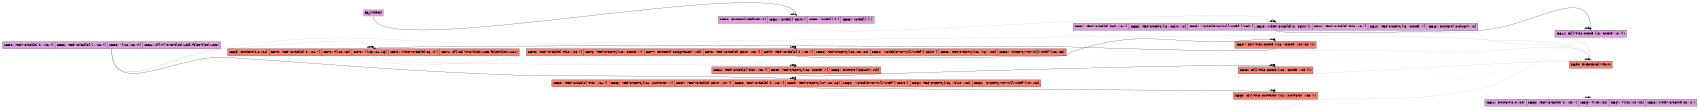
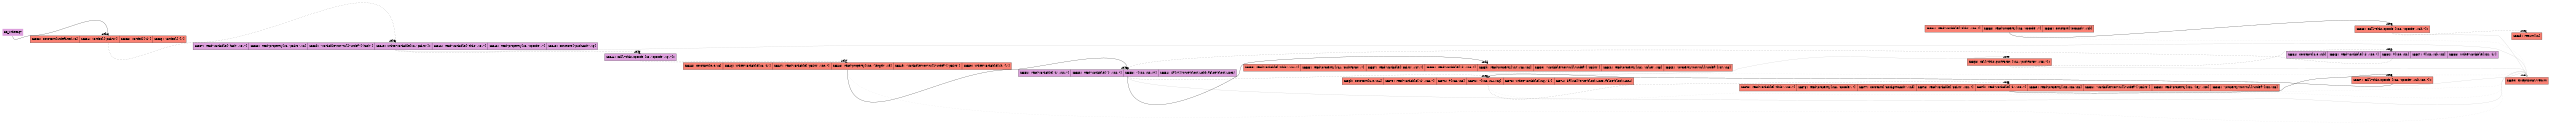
(796, 20) -> (108, 39)
(1441, 31) -> (517, 52)
none -> (2527, 36)
none -> (1761, 50)
(584, 64) -> none
none -> (847, 66)
(1035, 90) -> (1748, 67)
(1432, 99) -> (2201, 65)
